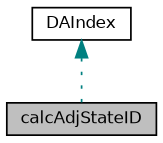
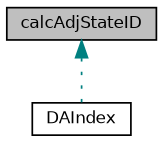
(82, 80) -> (82, 80)
